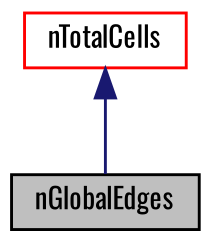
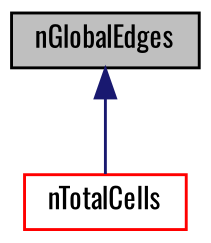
(105, 136) -> (105, 136)
